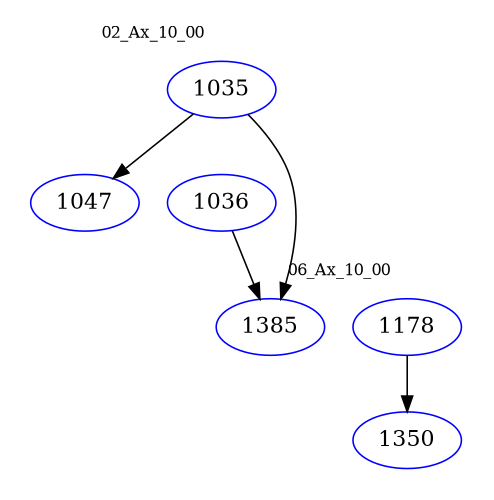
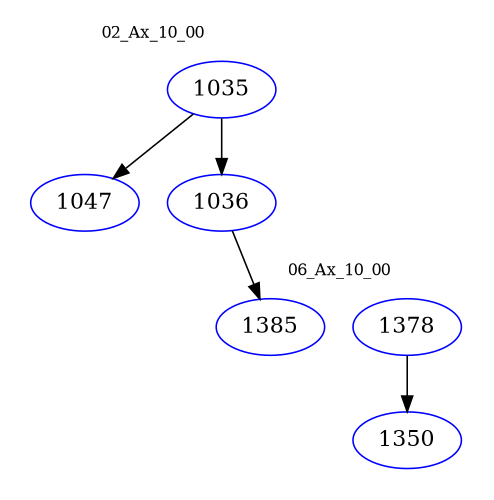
(277, 150) -> (222, 139)
(407, 327) -> (407, 327)
